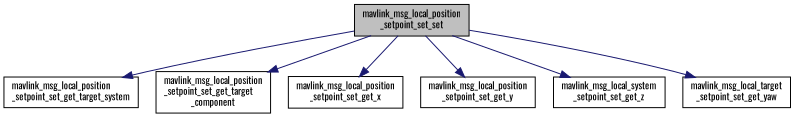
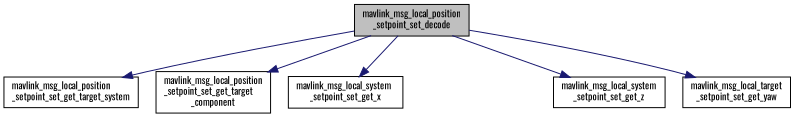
(412, 20) -> (412, 20)
(346, 92) -> (346, 92)
(478, 92) -> none
